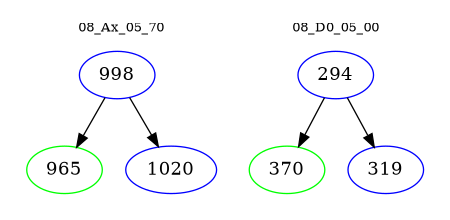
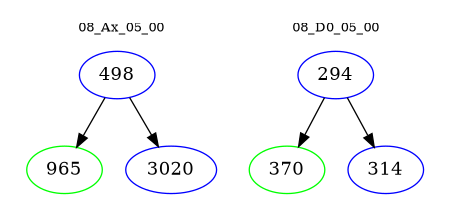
(122, 28) -> (122, 28)
(117, 75) -> (117, 75)
(171, 170) -> (171, 170)
(386, 170) -> (386, 170)
